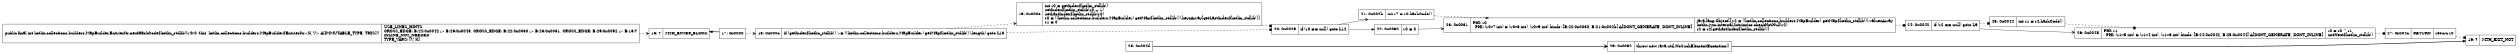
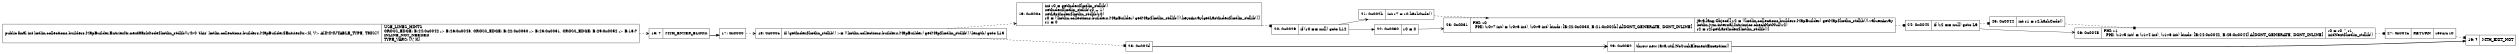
(1138, 31) -> (1052, 42)
(716, 32) -> (713, 35)
